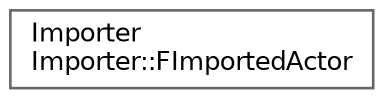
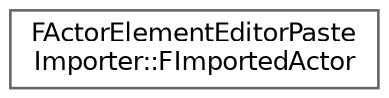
(192, 49) -> (194, 49)
